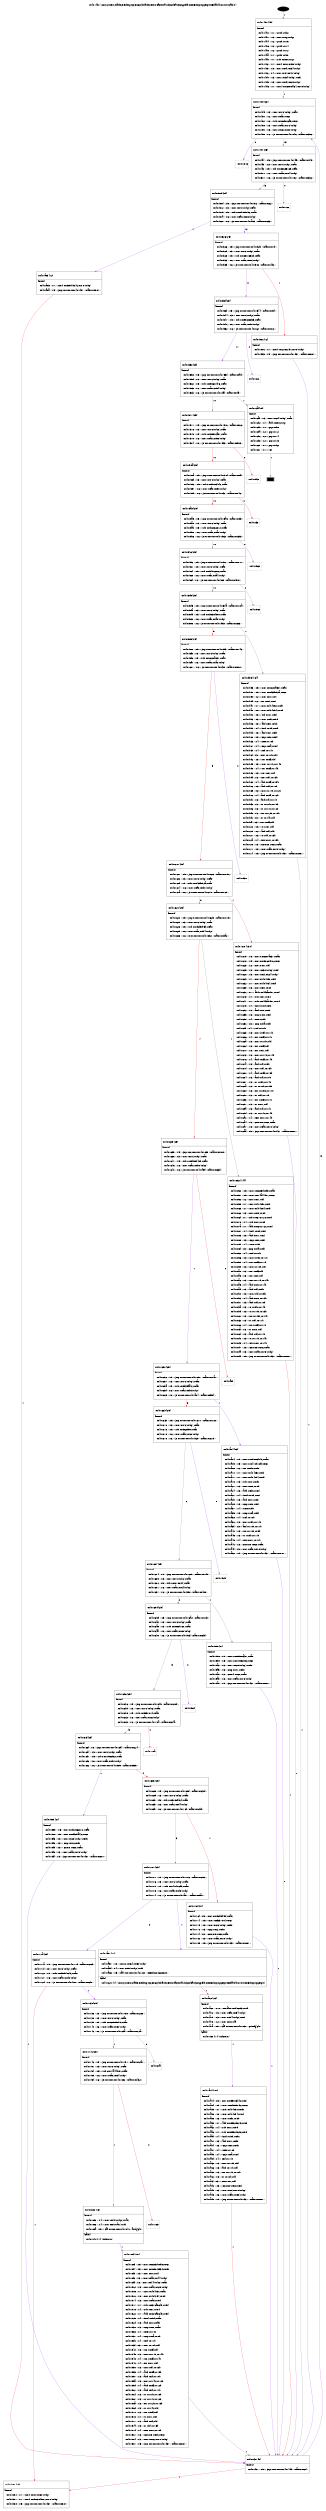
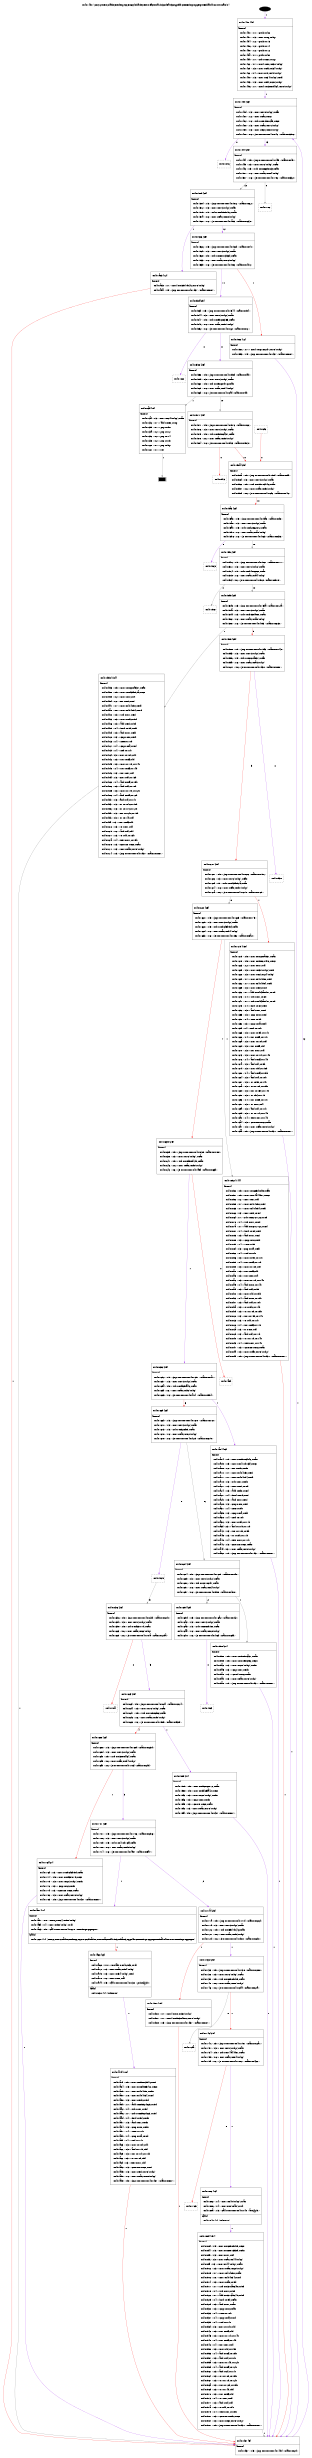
(247, 507) -> (261, 447)
(163, 1664) -> (152, 1592)
(158, 2479) -> (178, 2251)
